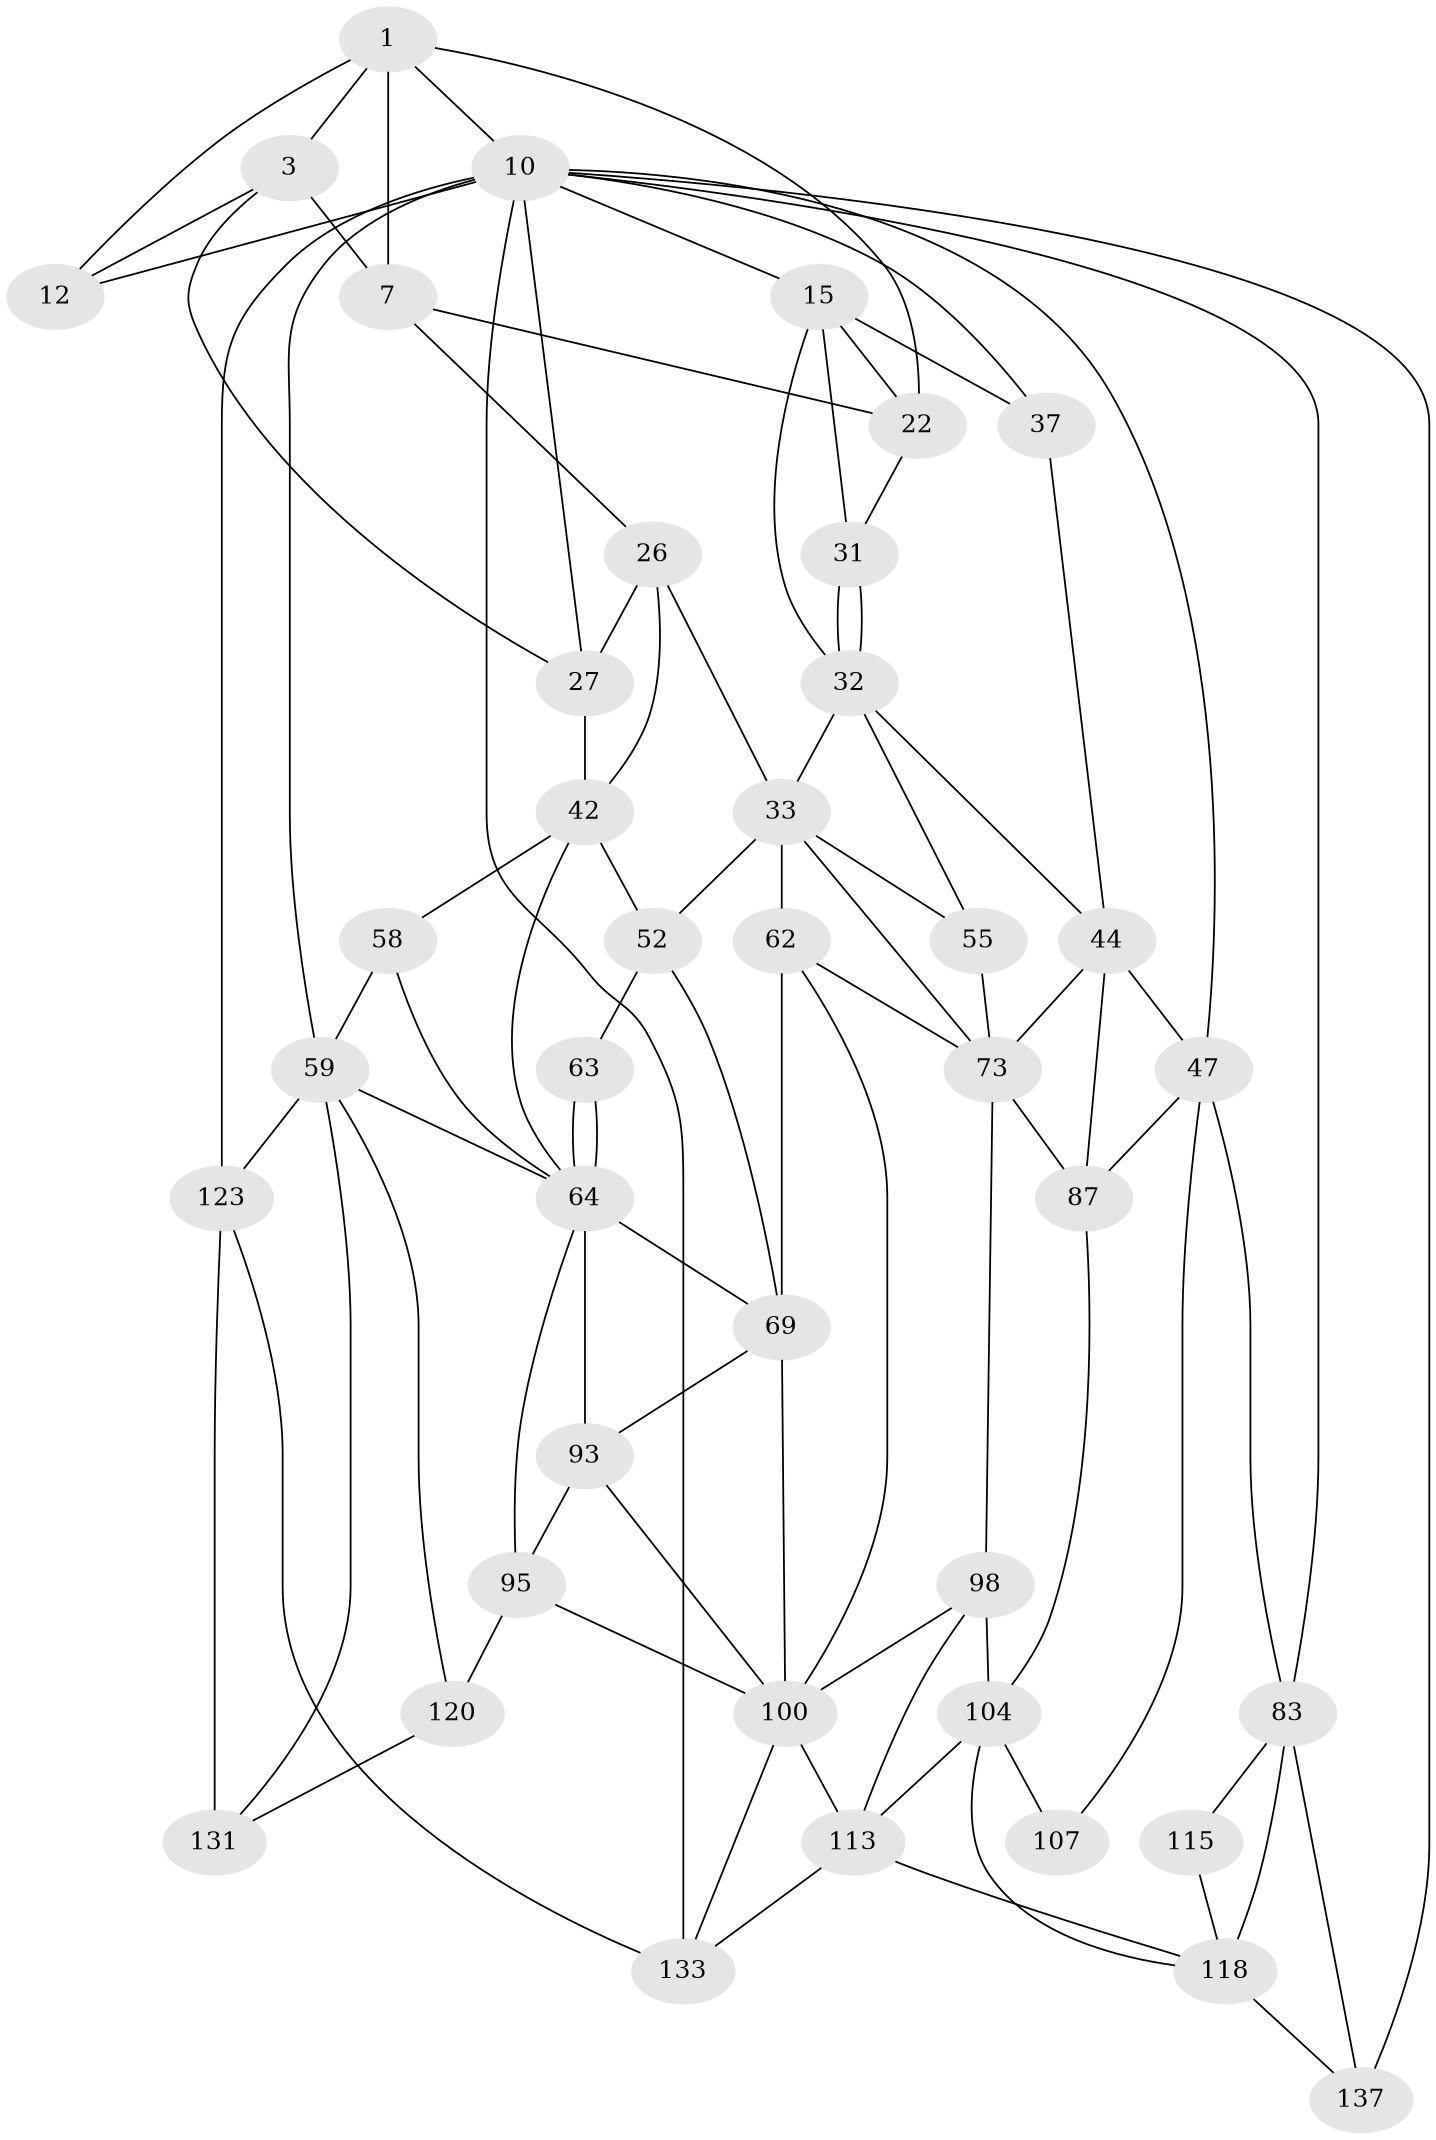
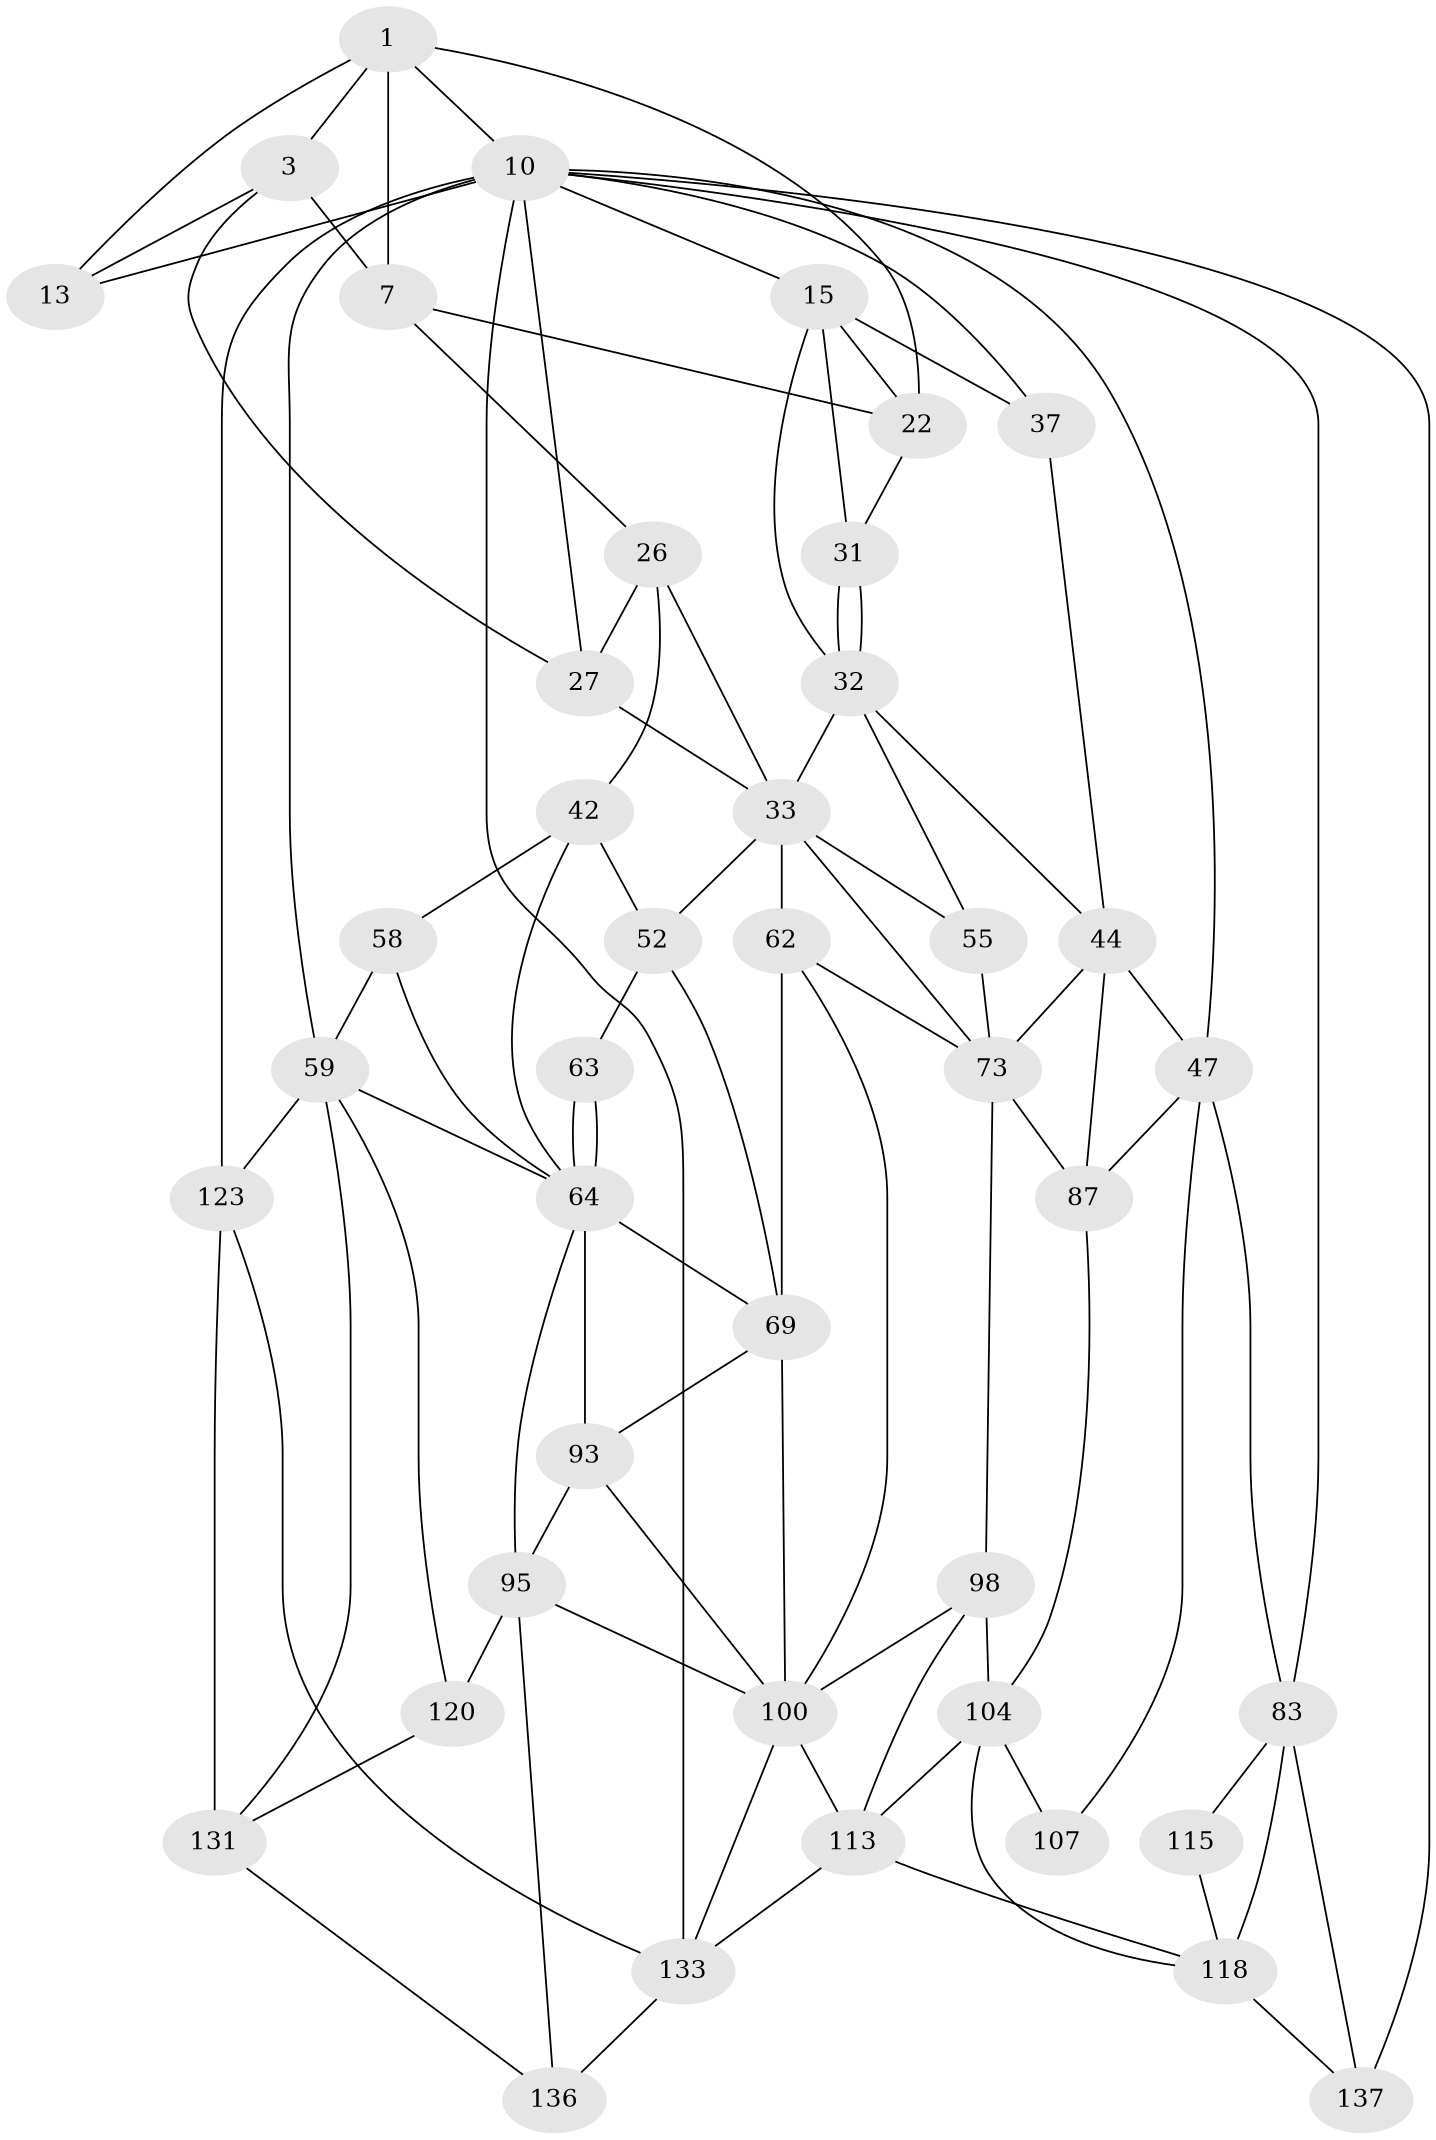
(55, 297) -> (55, 297)
(585, 748) -> (684, 748)
none -> (555, 2100)
